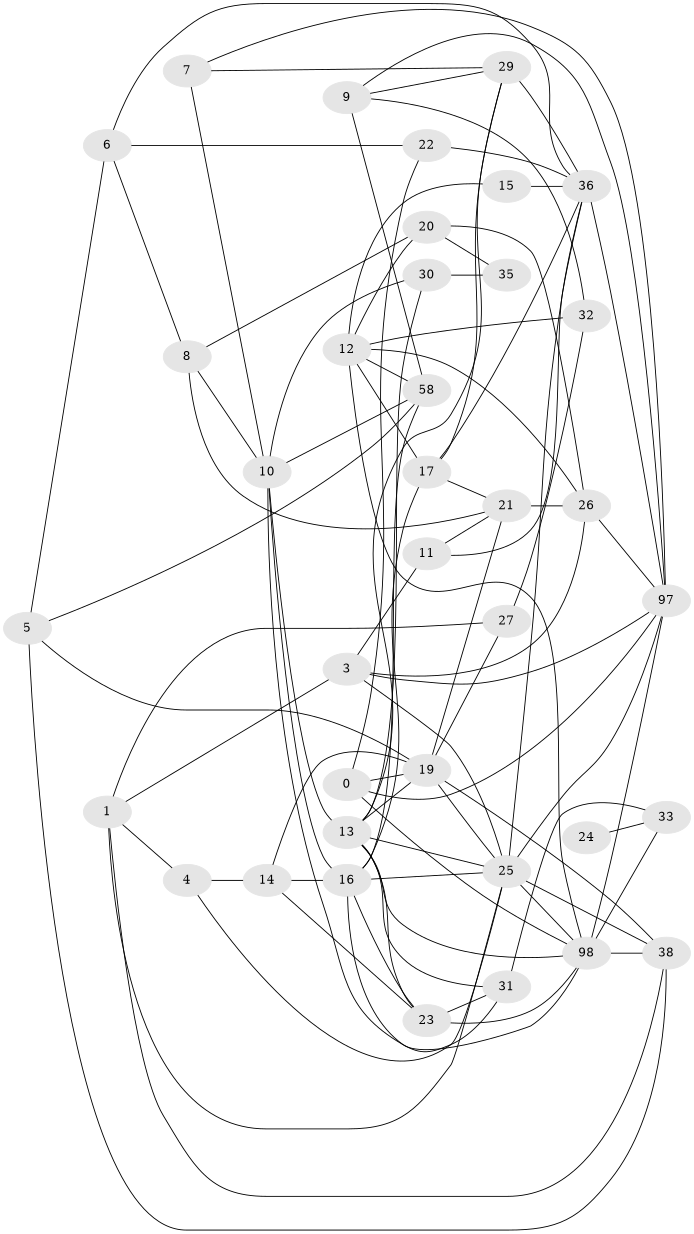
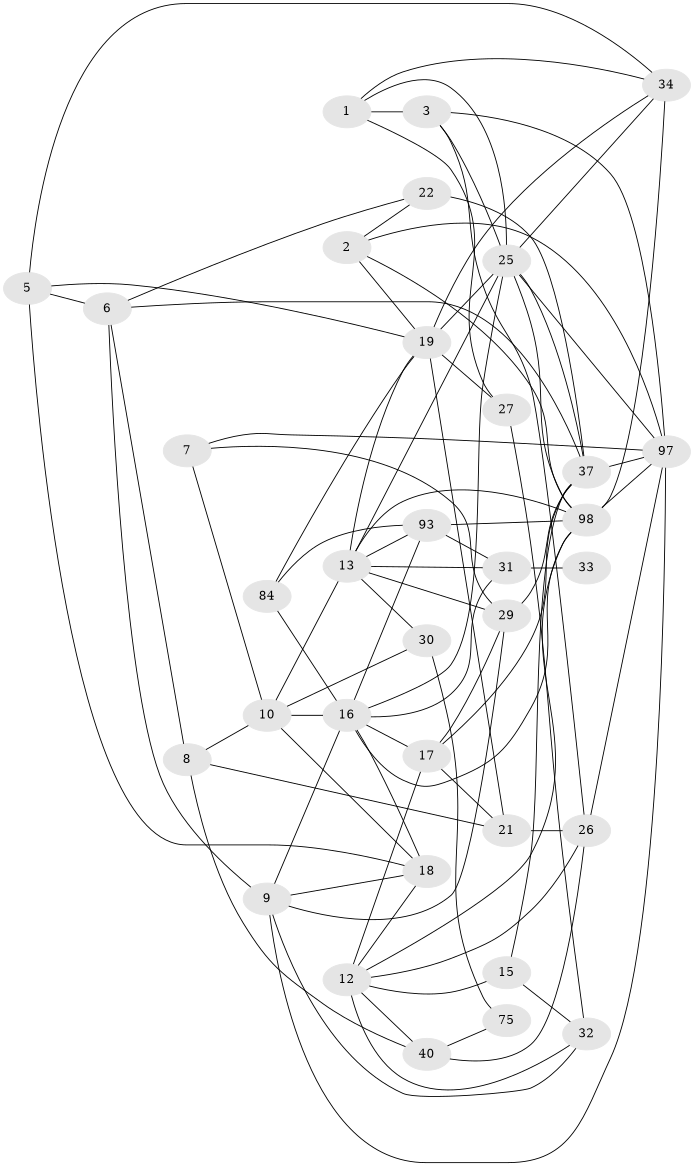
(587, 186) -> (587, 472)
(427, 227) -> (427, 1054)
(507, 275) -> (507, 1021)
(427, 390) -> (427, 872)
(427, 554) -> none
none -> (131, 624)
(347, 785) -> (347, 248)
none -> (307, 807)
(304, 837) -> (463, 679)
(587, 838) -> none
(187, 880) -> none
(267, 880) -> (267, 596)
(627, 885) -> none
(667, 953) -> (667, 85)
none -> (547, 1003)
(427, 1021) -> (427, 525)
